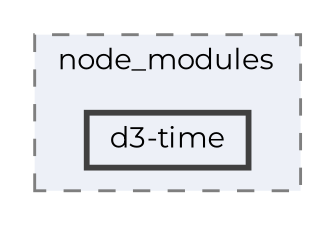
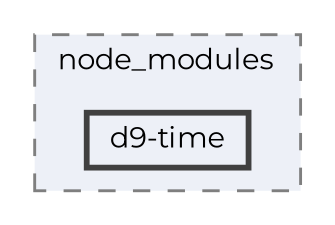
(168, 140) -> (168, 140)
